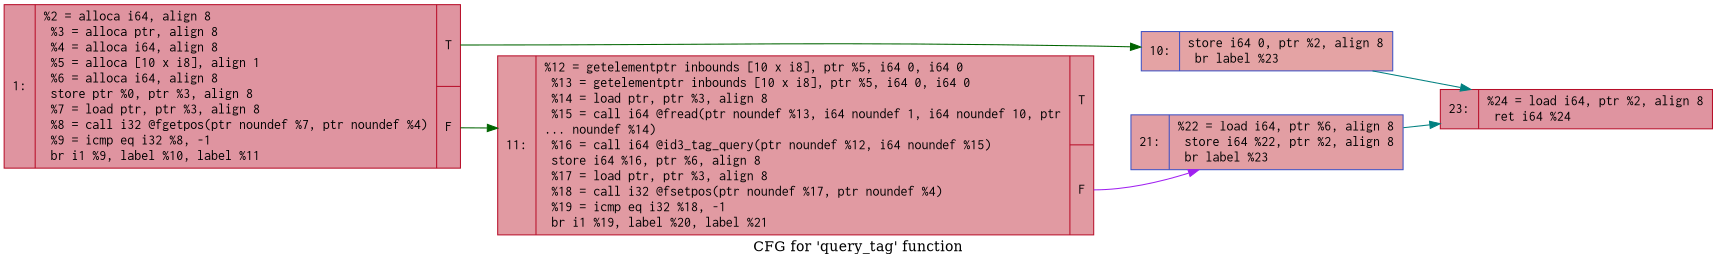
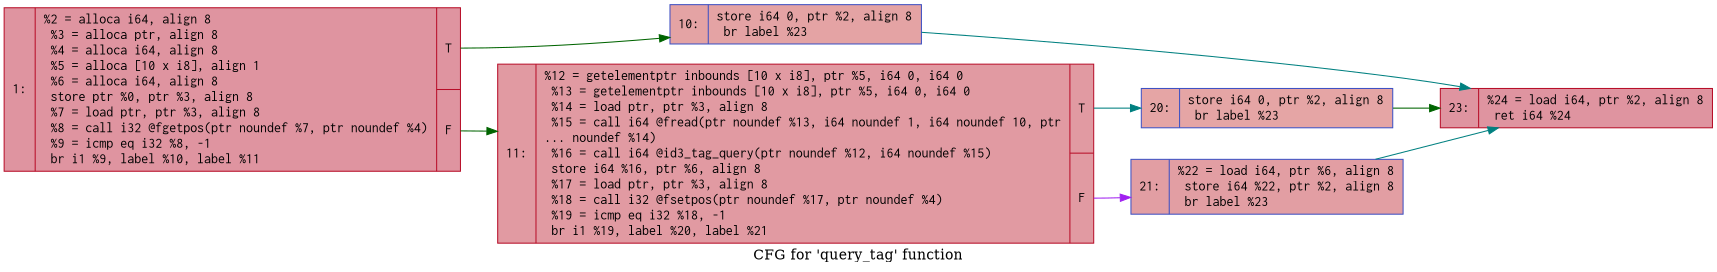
none -> (1267, 108)
